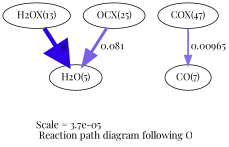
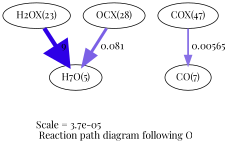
(37, 16) -> (37, 16)
(114, 16) -> (114, 16)
(207, 47) -> (207, 47)
(76, 78) -> (76, 78)
